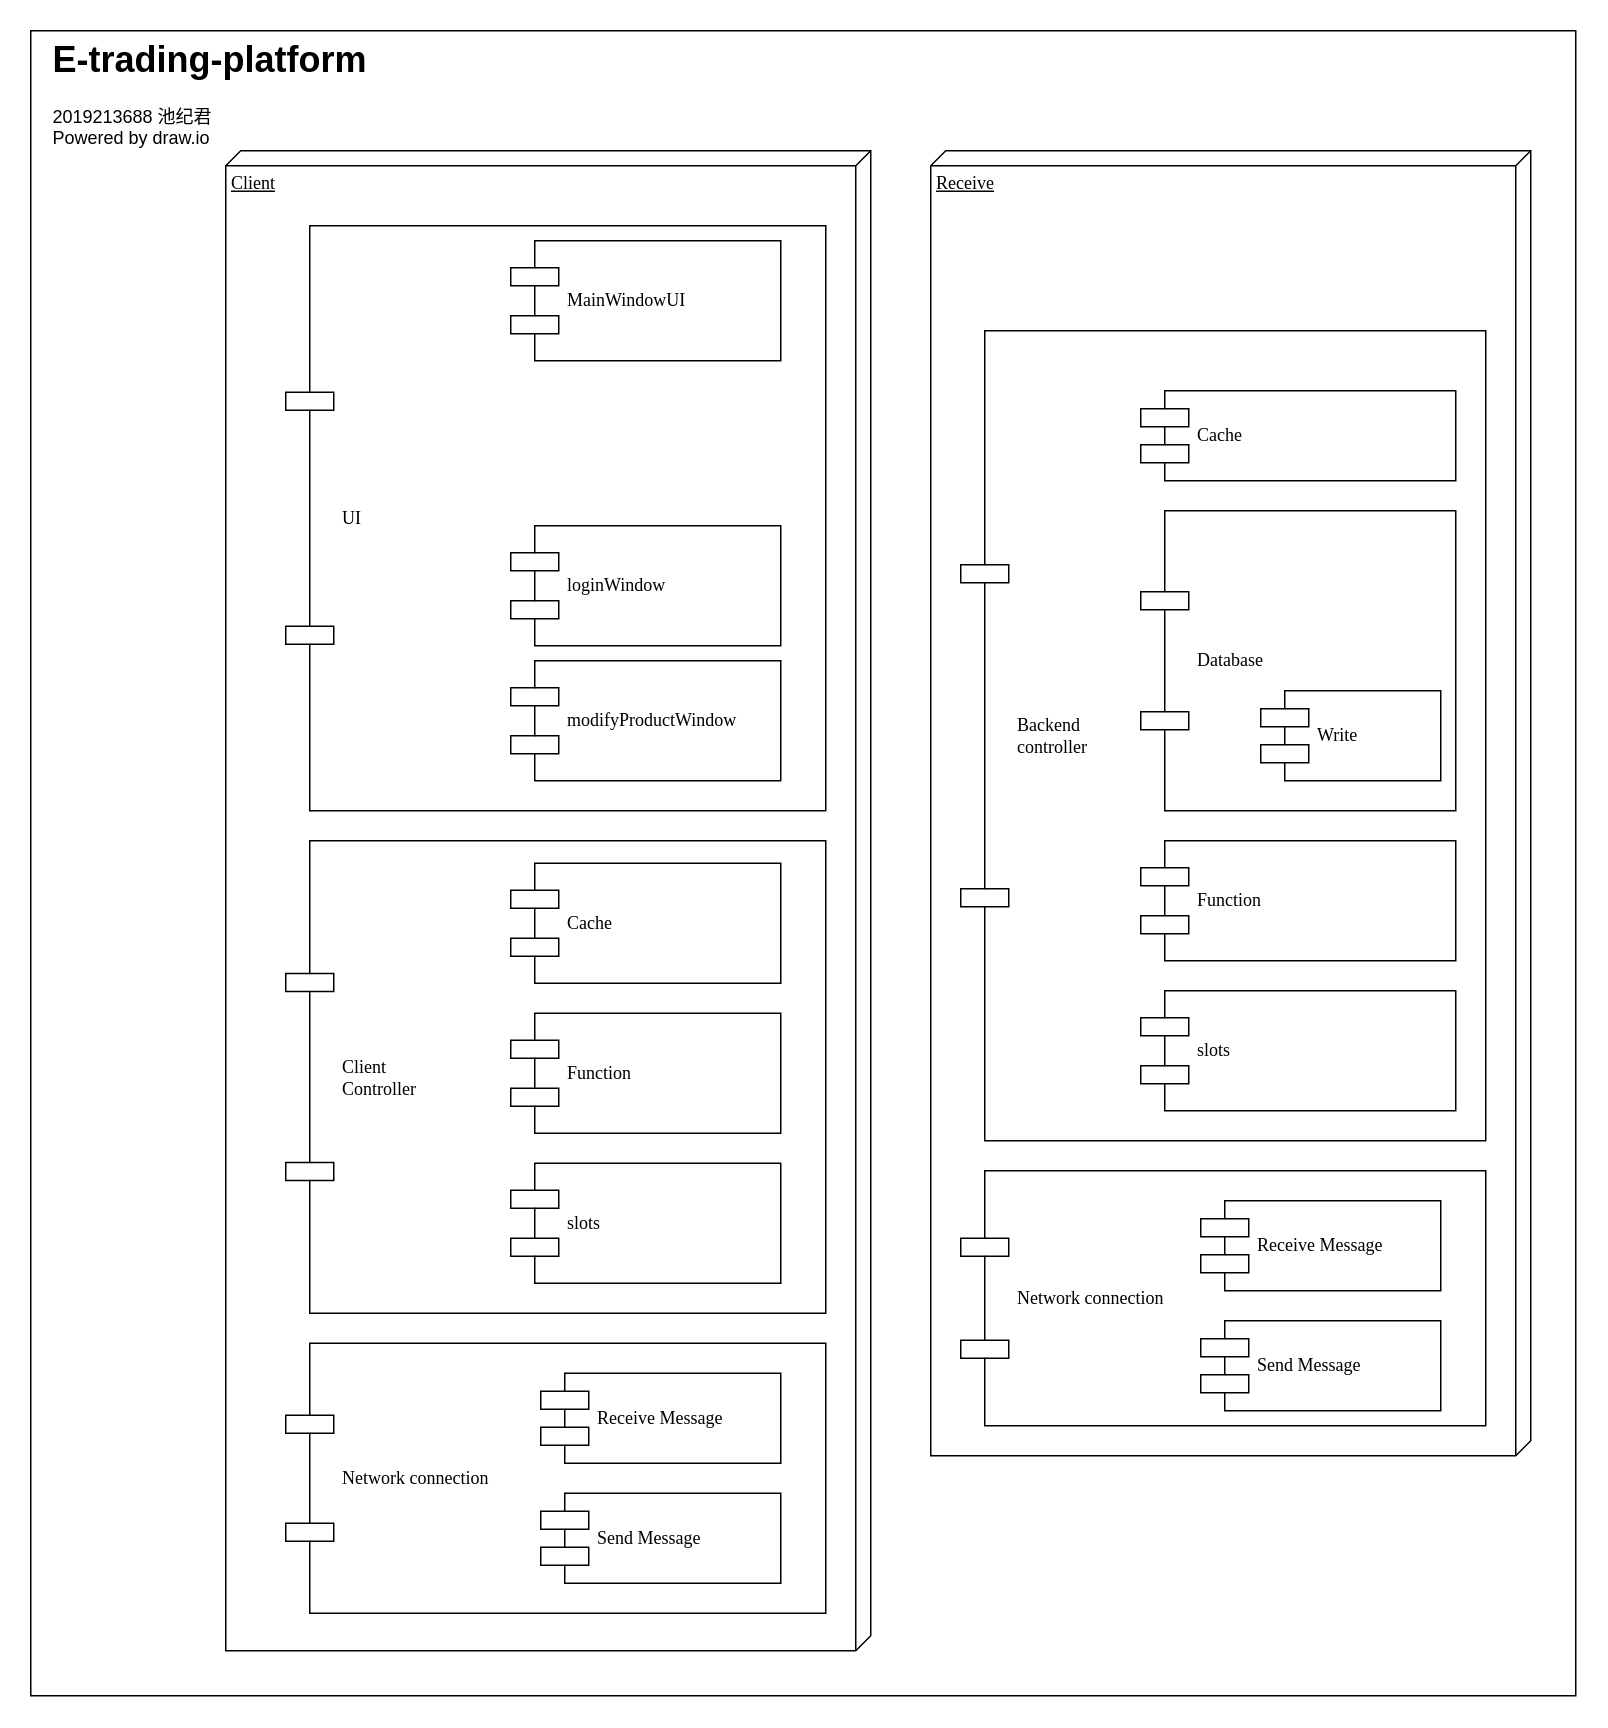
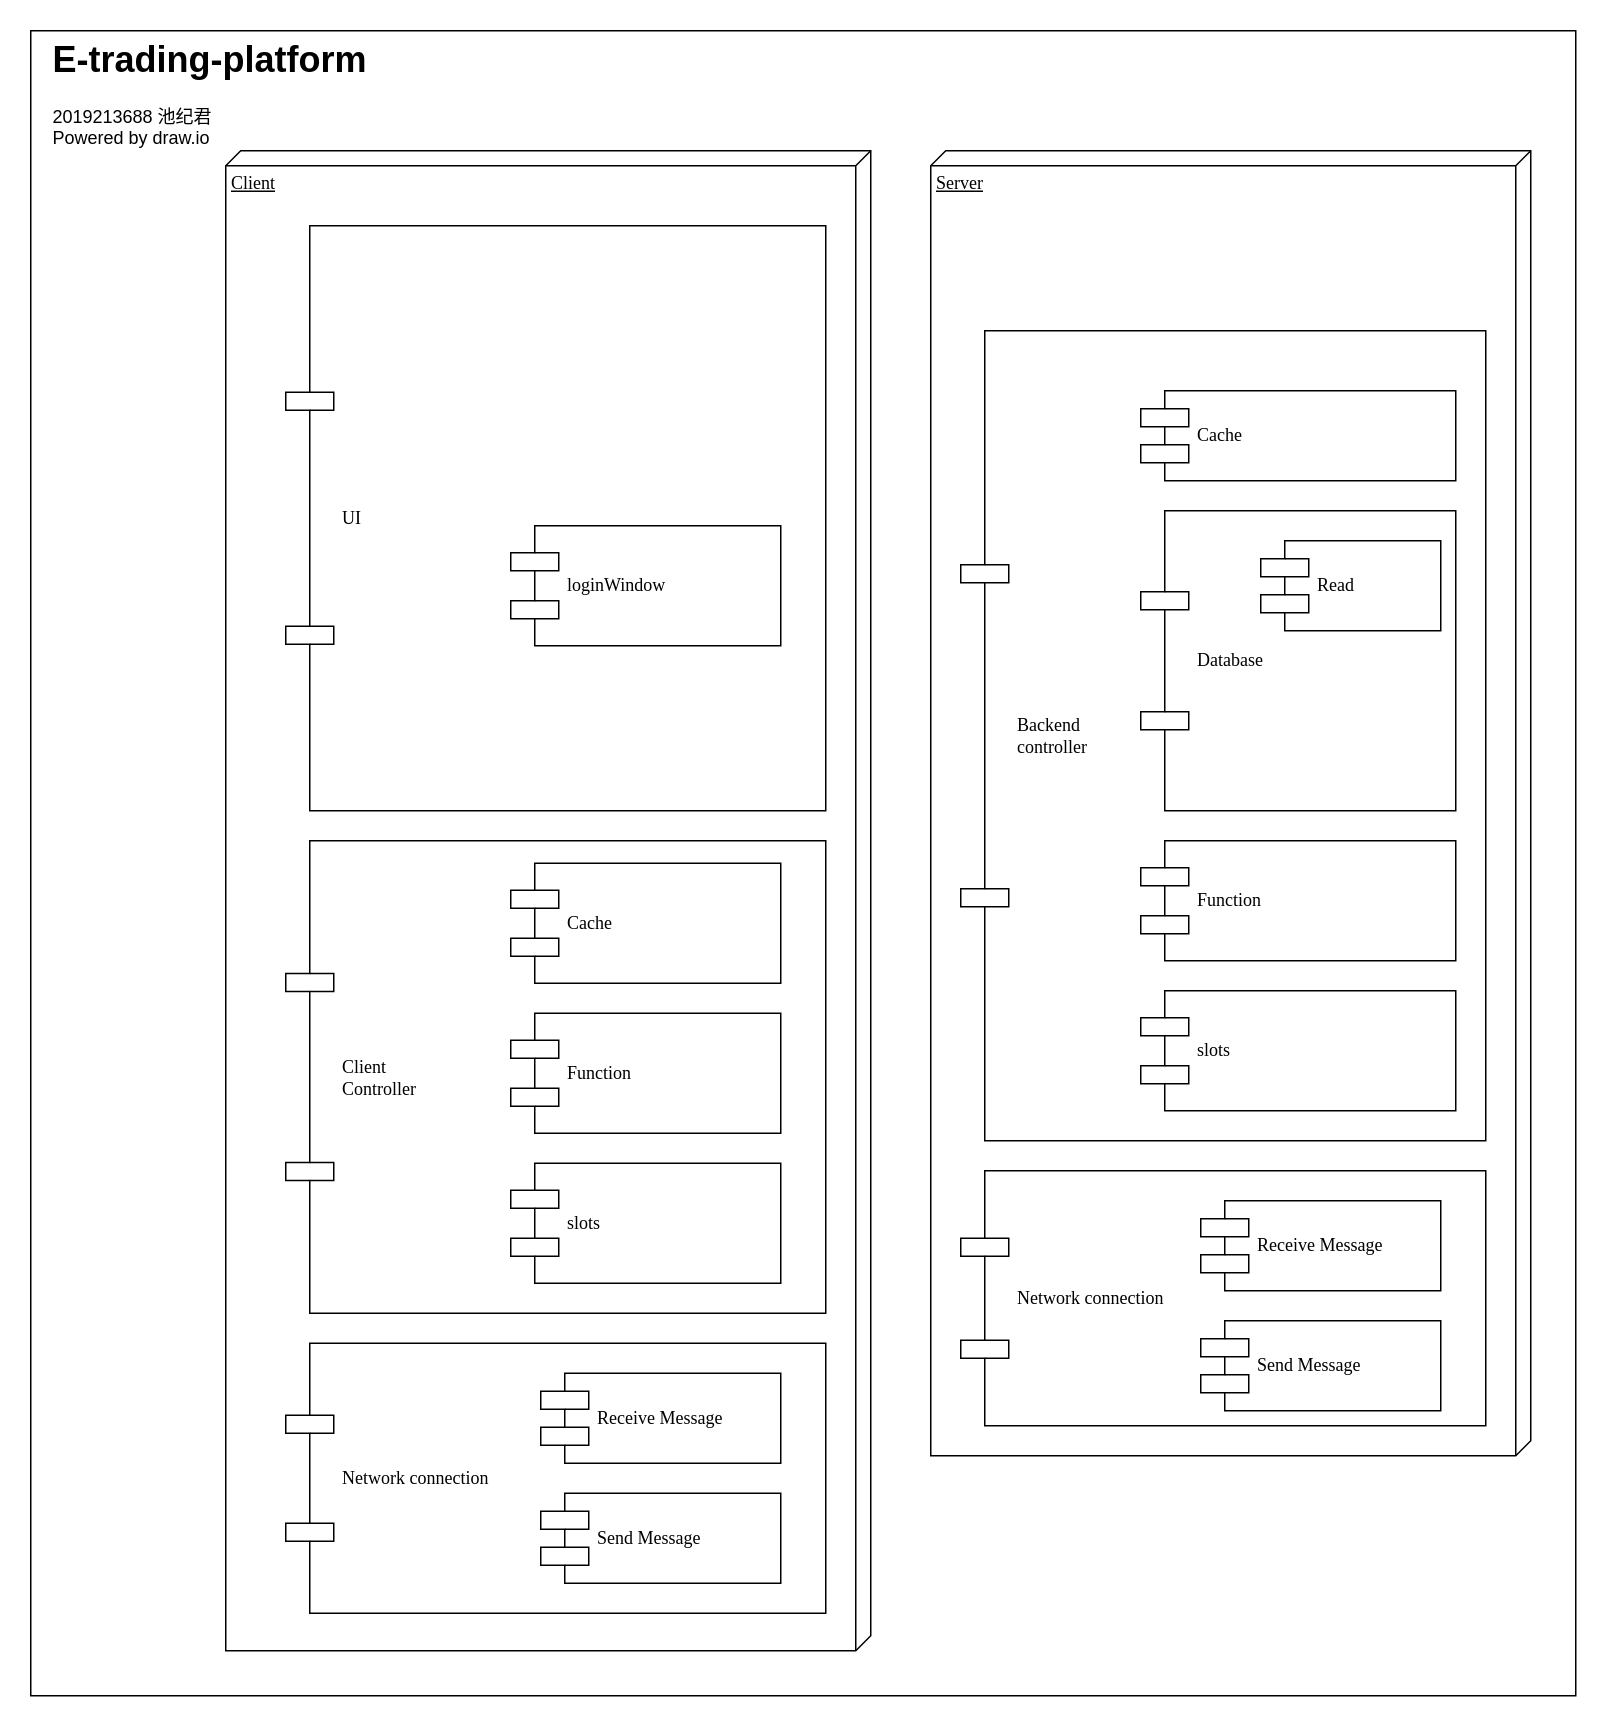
(970, 184) -> (967, 184)
(646, 301) -> none
none -> (1351, 586)
(646, 721) -> none
(1351, 736) -> none
